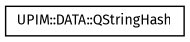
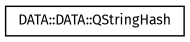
(95, 21) -> (95, 21)
